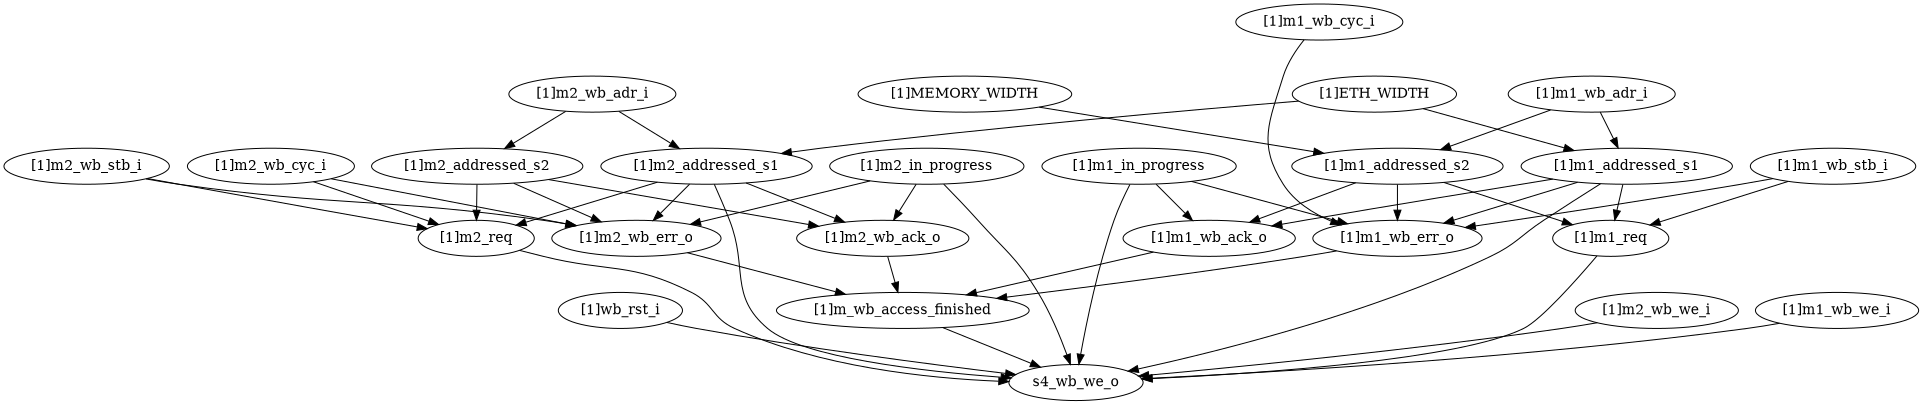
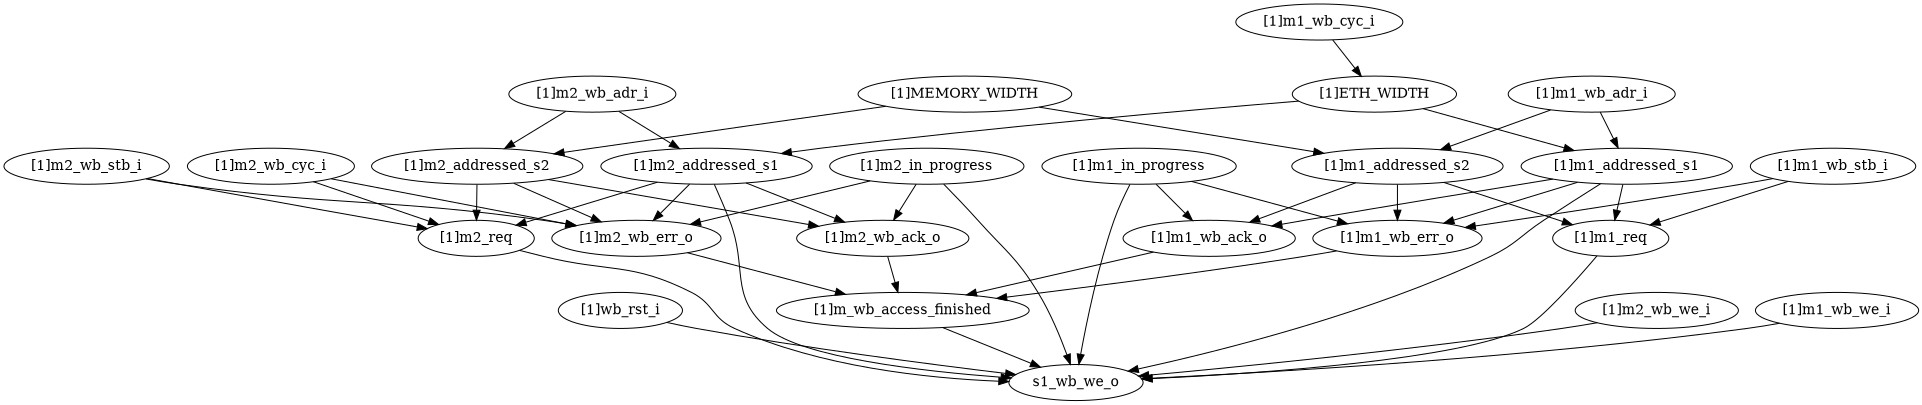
none -> (725, 129)
(1268, 135) -> (1344, 54)
(1076, 383) -> (1076, 383)
